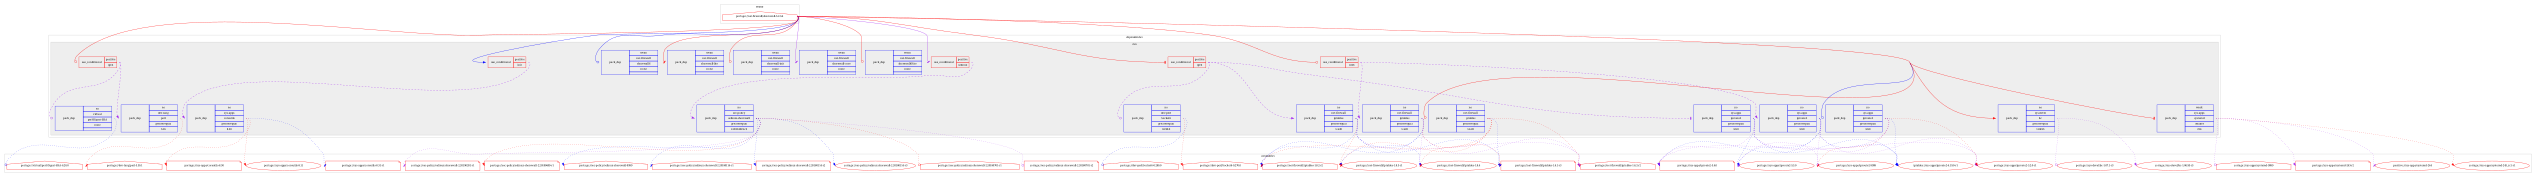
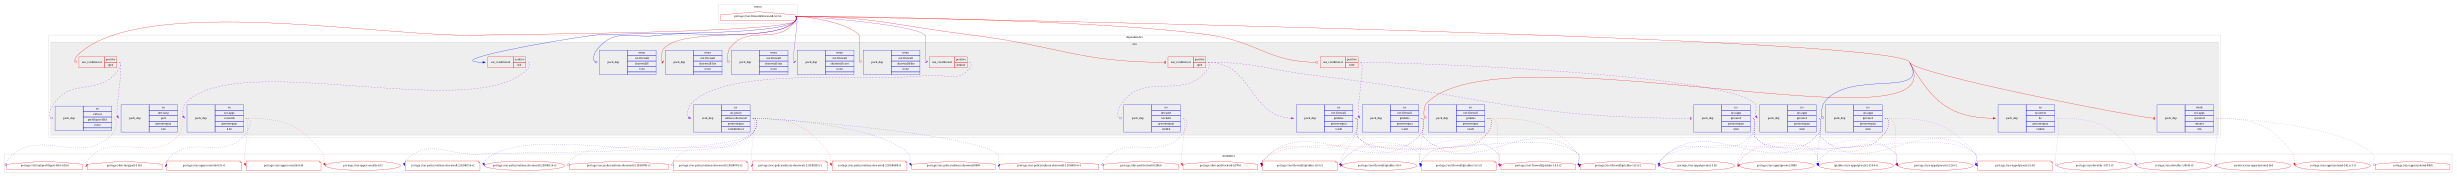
(1379, 166) -> (1300, 166)
(2333, 166) -> none
